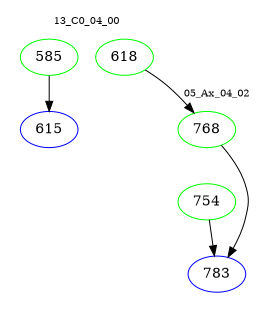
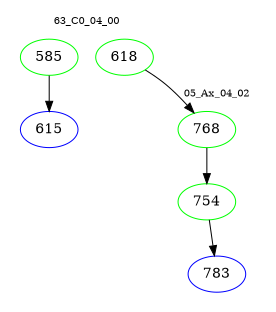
(87, 22) -> (87, 22)
(248, 195) -> (207, 161)
